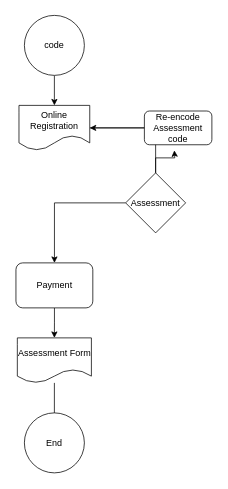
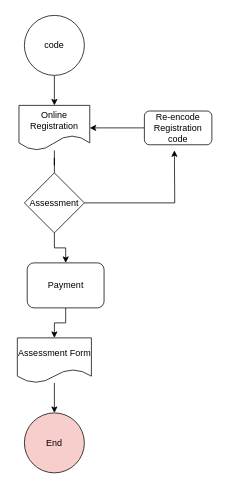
(178, 128) -> (178, 128)
(156, 203) -> (54, 203)
(54, 285) -> (66, 285)
(54, 408) -> (54, 406)
(54, 443) -> (54, 443)
